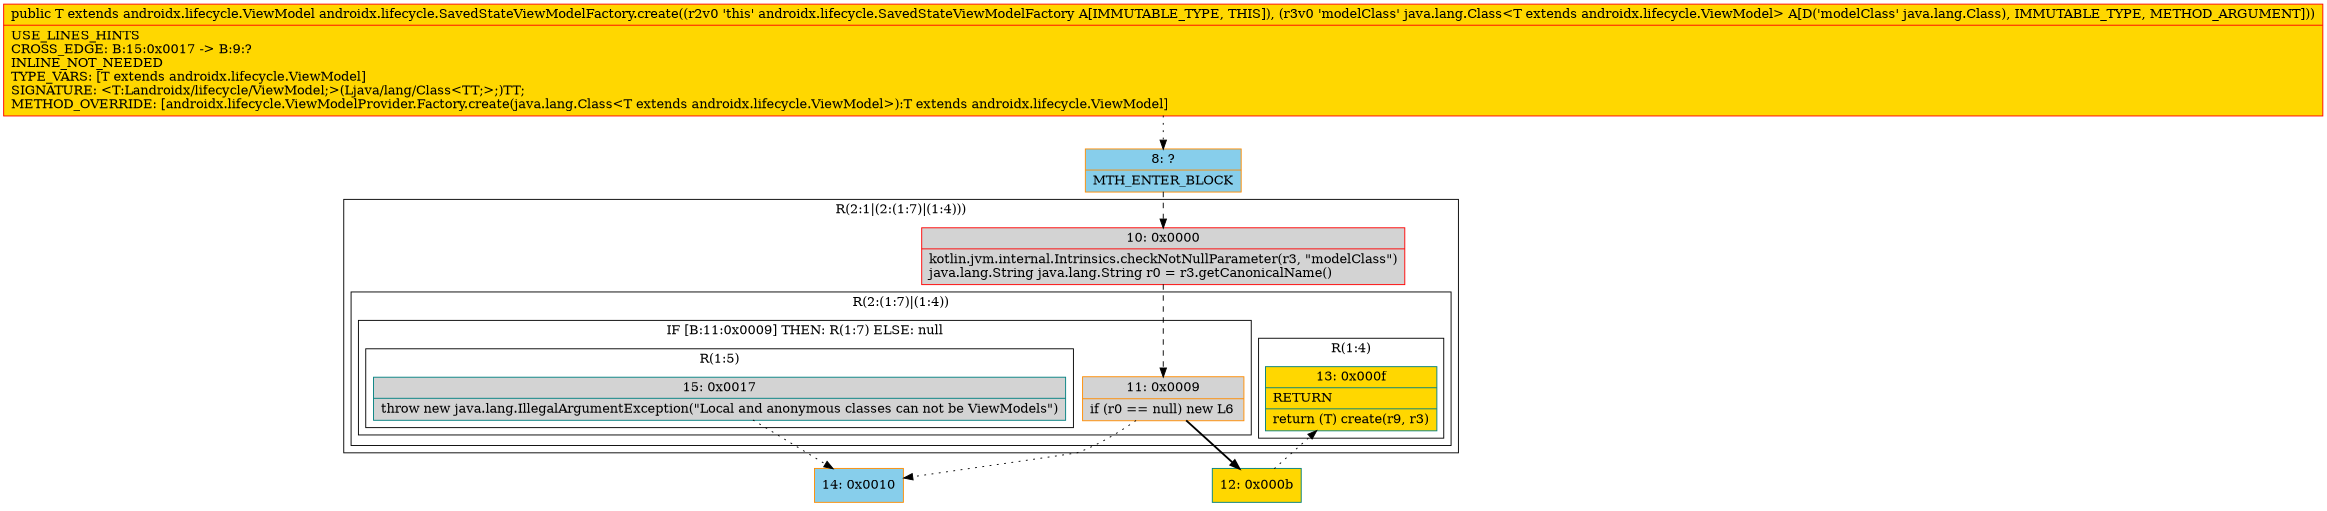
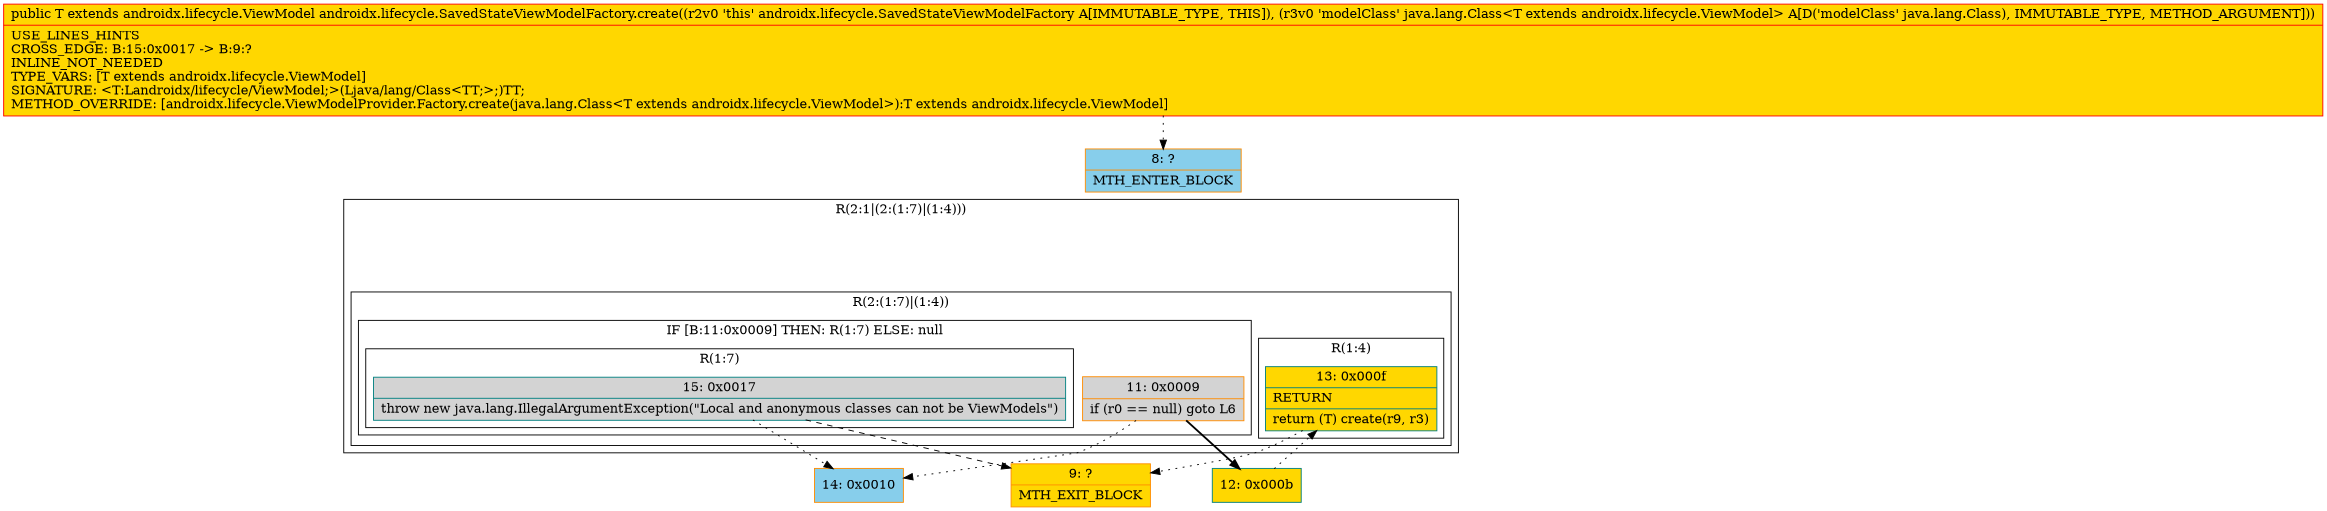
(1163, 256) -> none
(720, 359) -> (720, 359)
(1162, 409) -> (1163, 409)
none -> (1081, 485)
